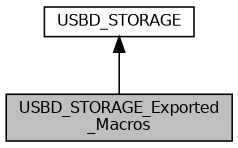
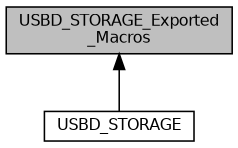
(119, 73) -> (119, 90)
